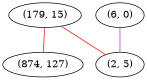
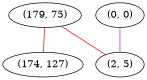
(45, 15) -> (45, 15)
(120, 15) -> (120, 15)
(43, 65) -> (43, 65)
